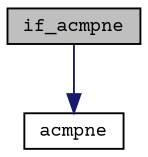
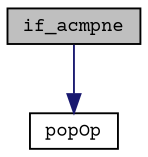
(74, 131) -> (74, 131)
